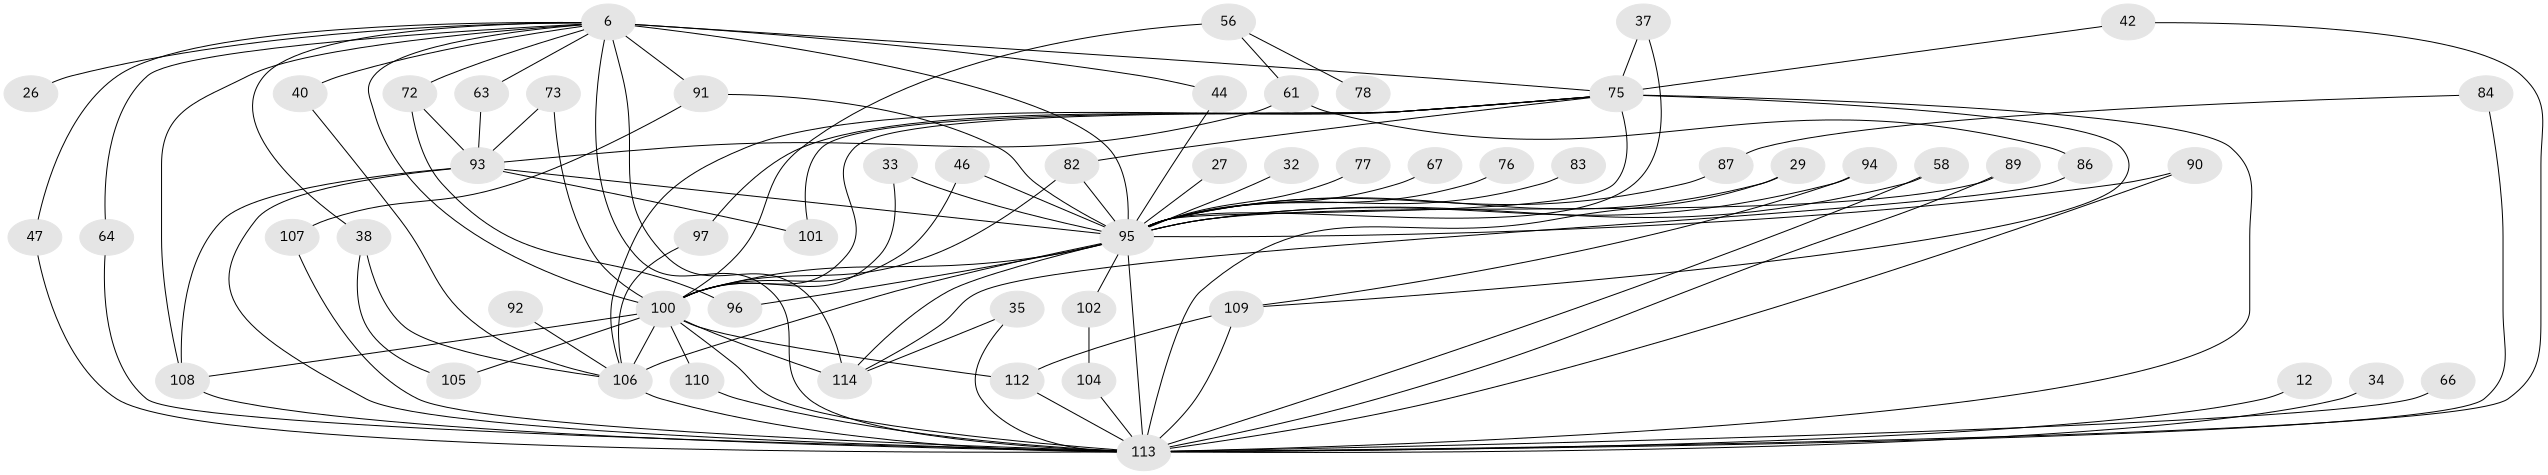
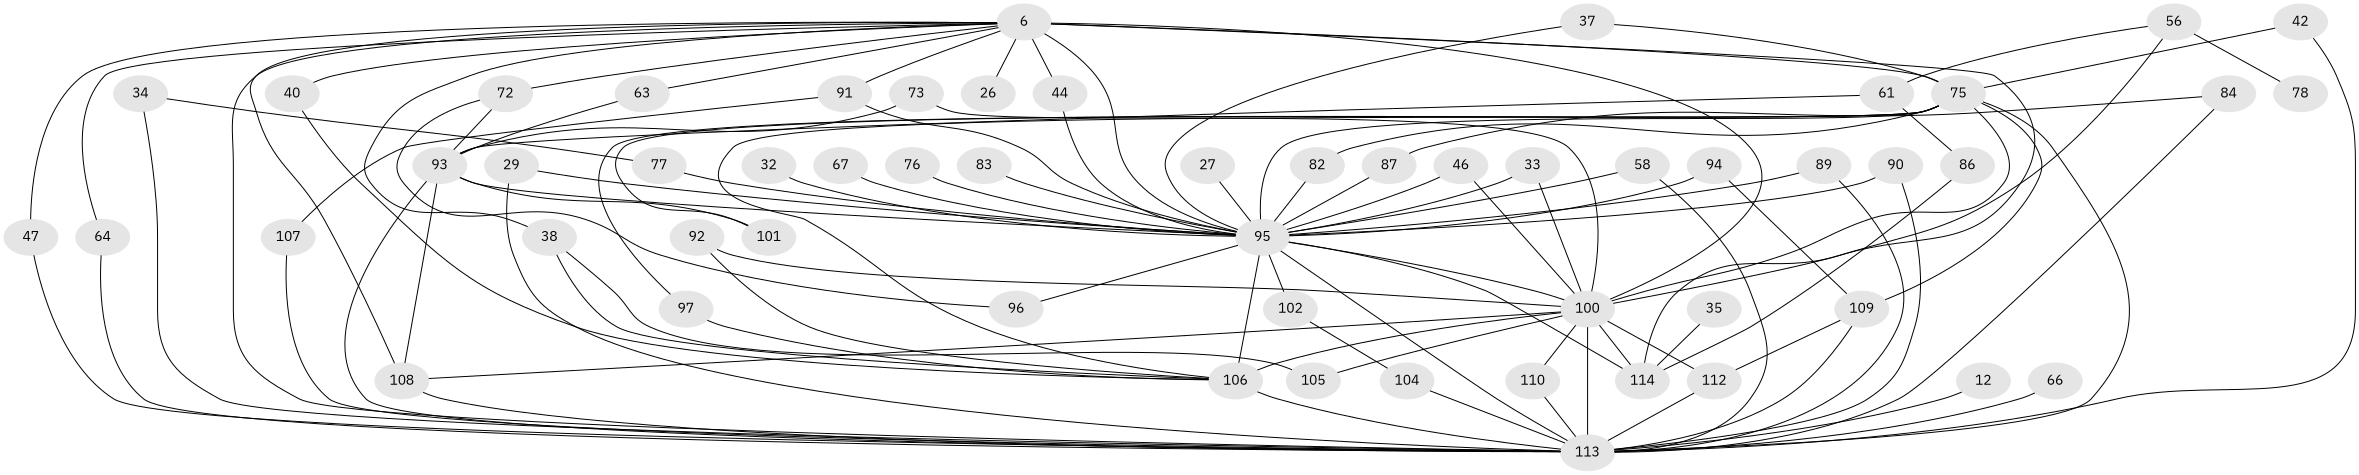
none -> (400, 129)
(918, 259) -> (1138, 285)
(1006, 422) -> none
